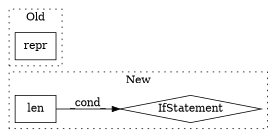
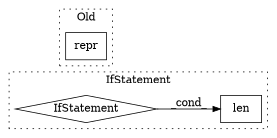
(138, 81) -> (138, 81)
(84, 109) -> (185, 109)
